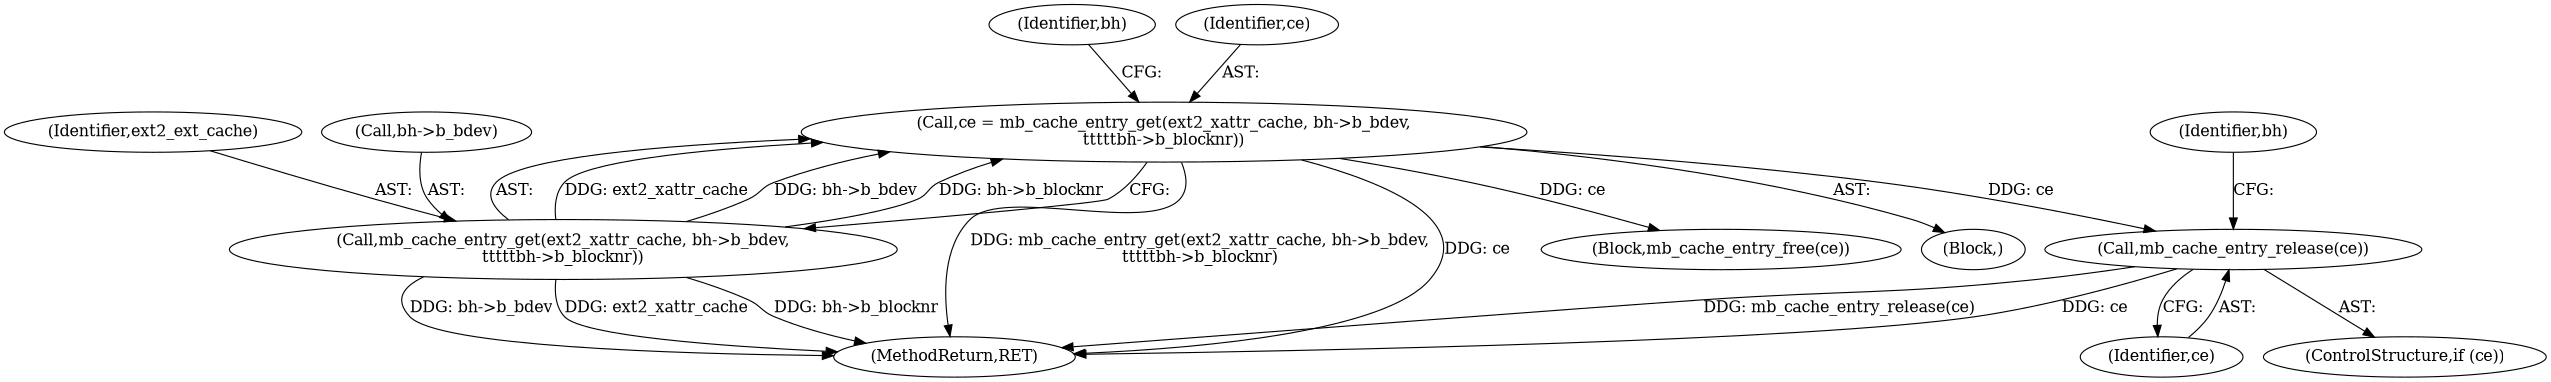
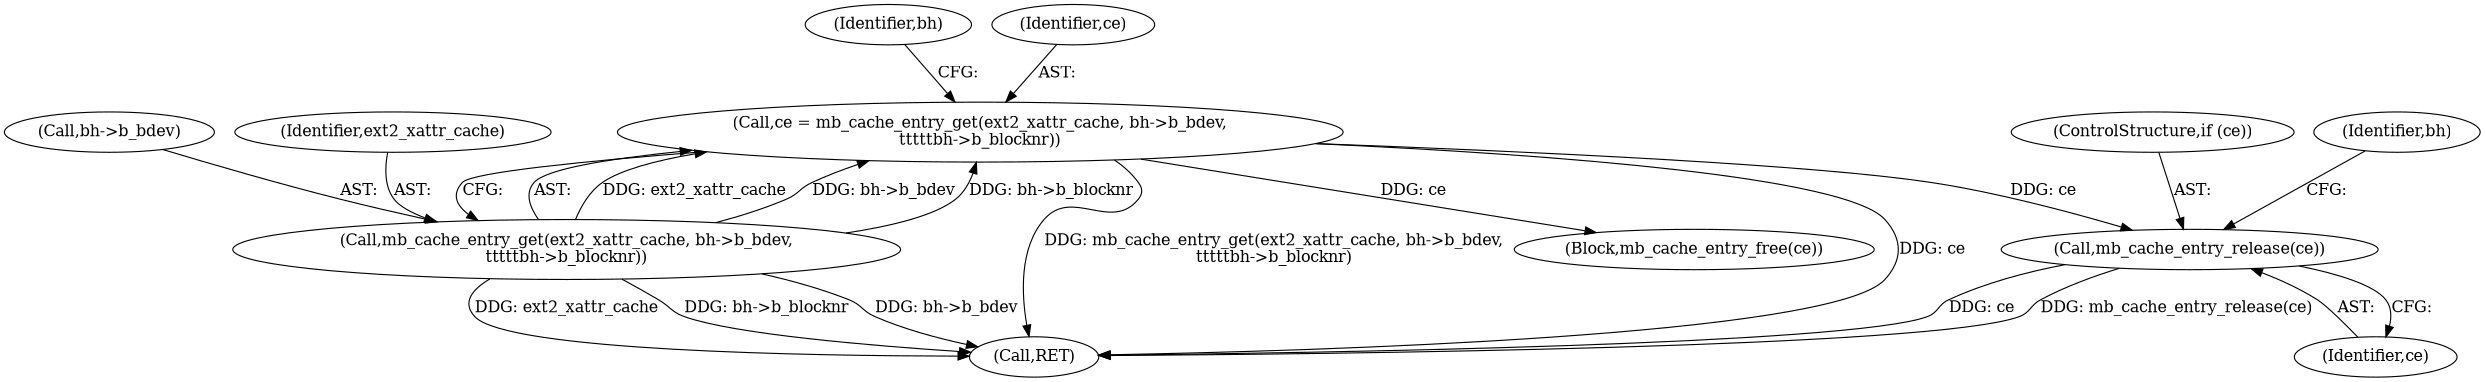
(153, 132) -> (393, 132)
(1973, 250) -> none
(2314, 300) -> (2169, 186)
(954, 357) -> (1034, 357)
